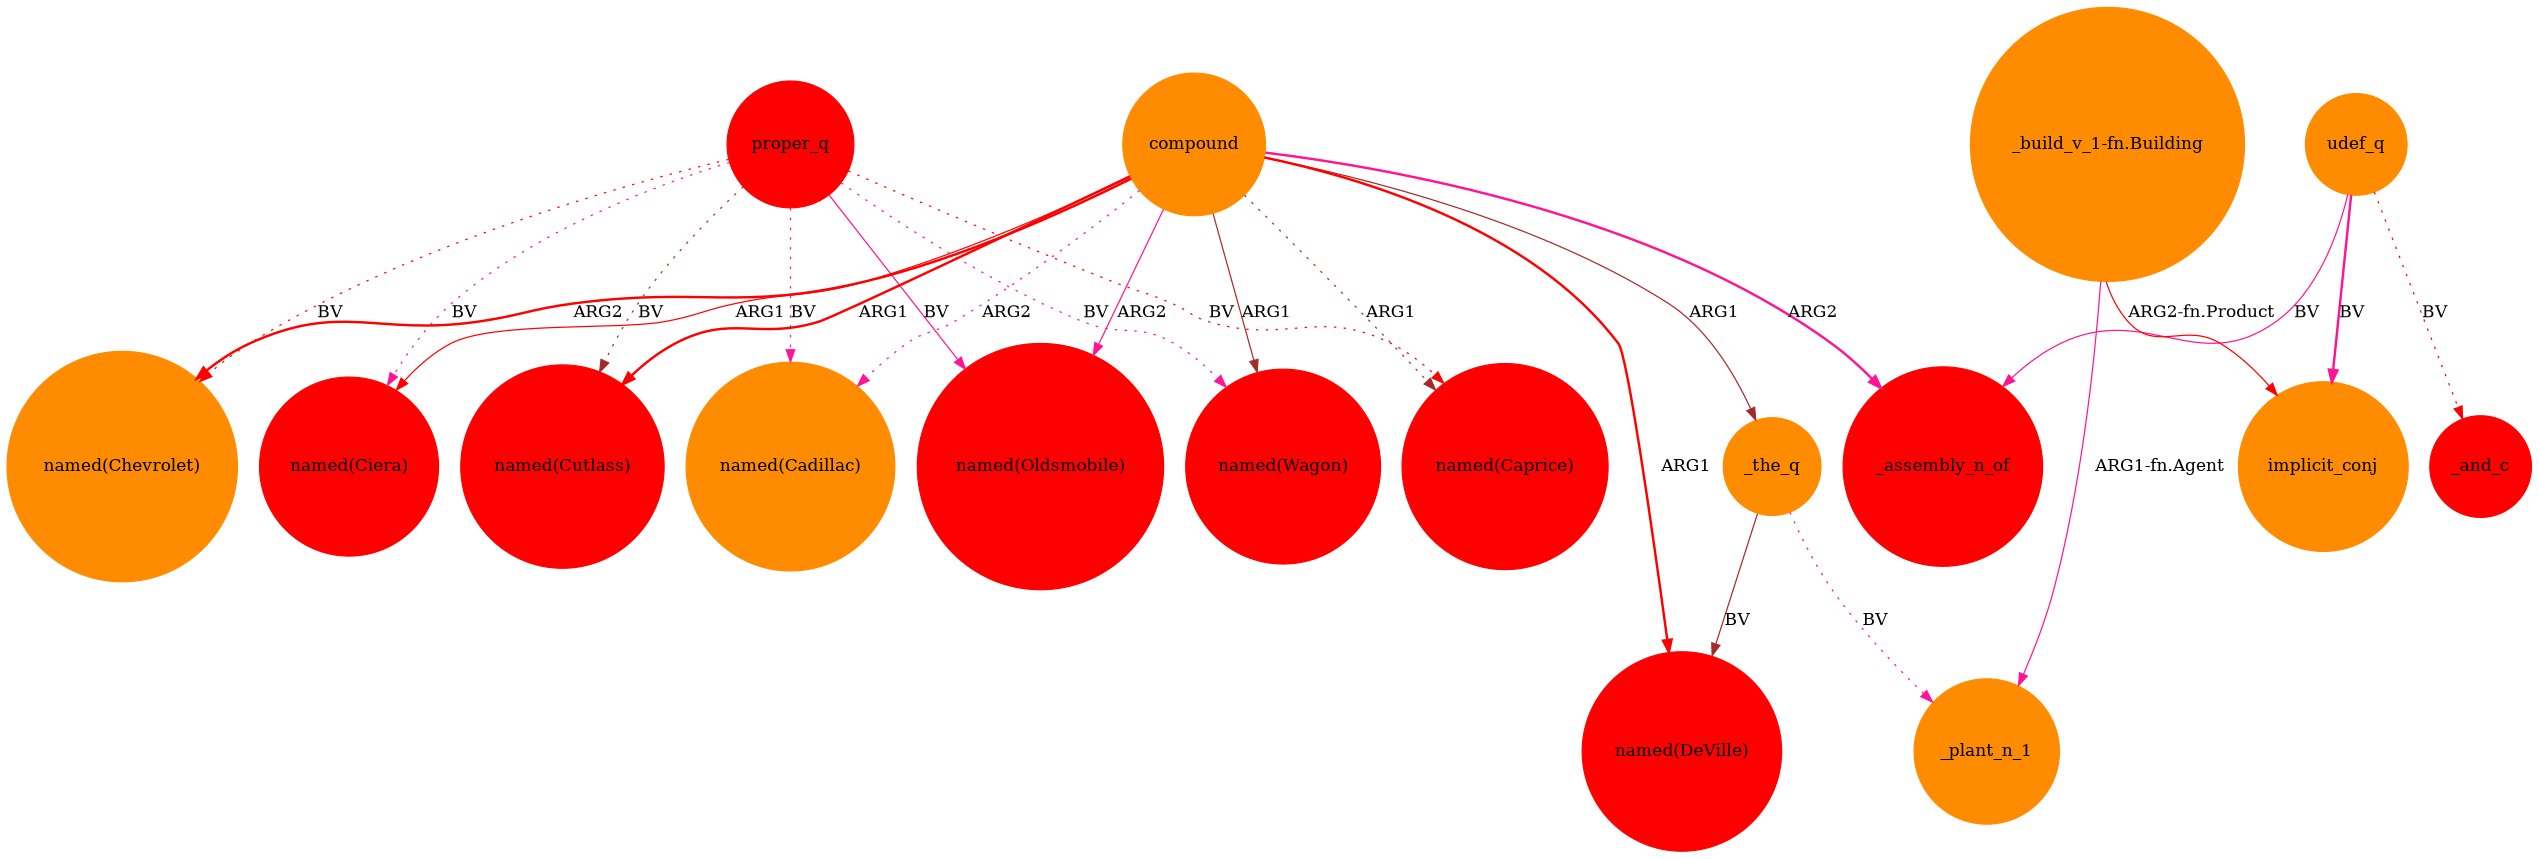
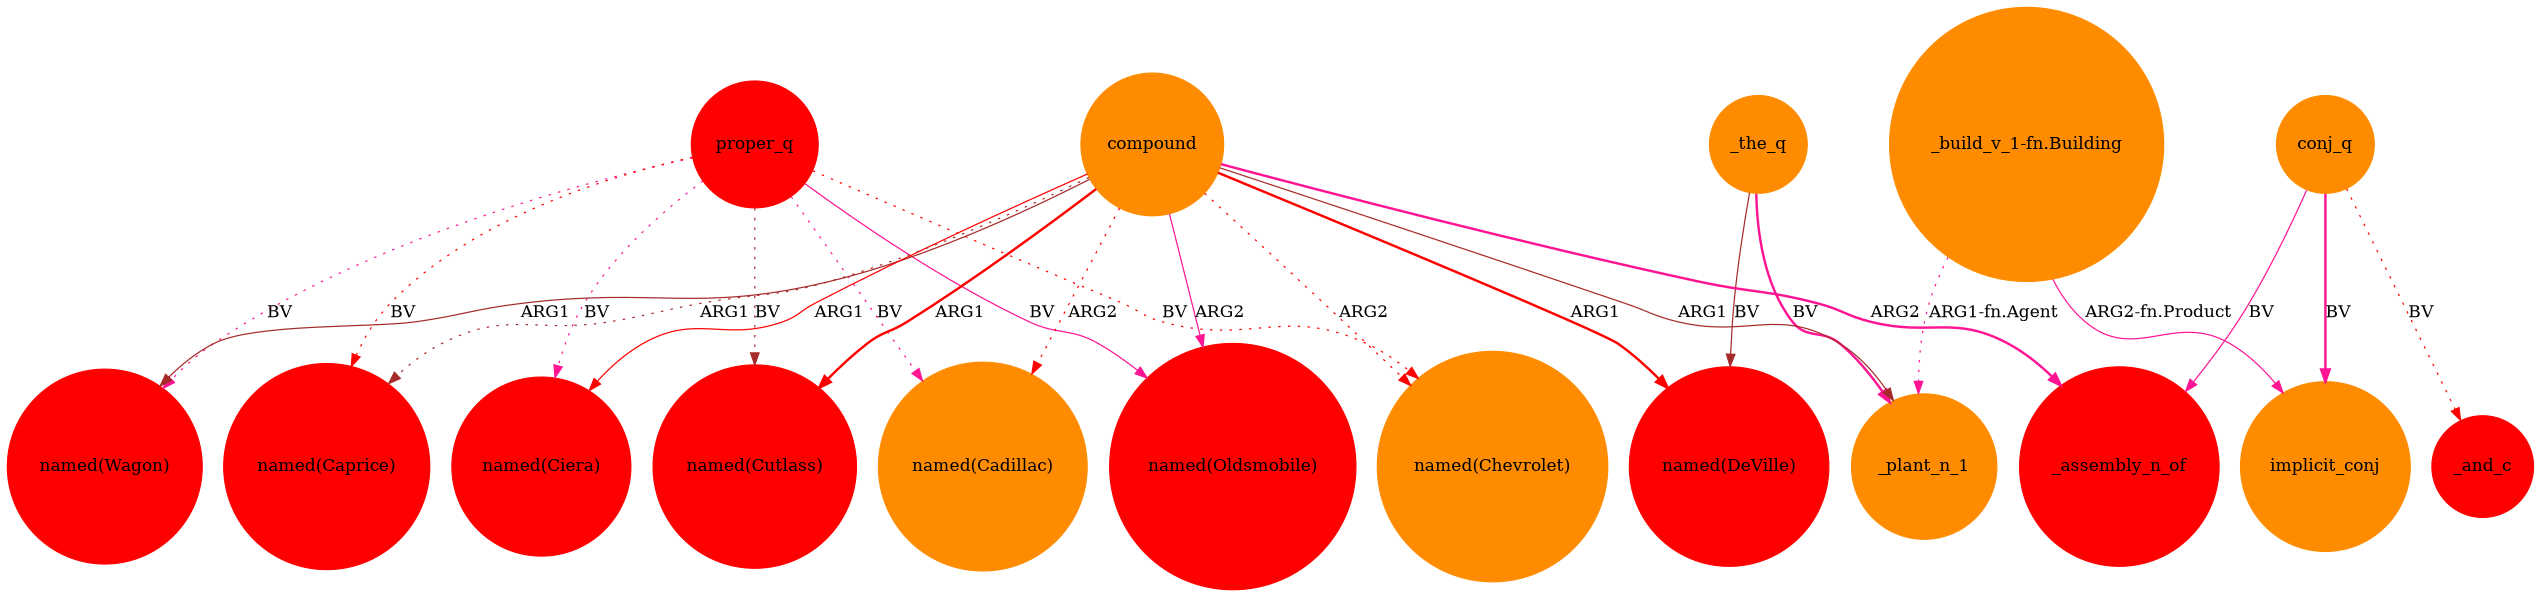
(2356, 144) -> (2325, 144)
(1536, 237) -> (1559, 281)
(999, 294) -> (1083, 278)
(673, 297) -> (1304, 285)
(2231, 351) -> (2160, 335)
(2077, 481) -> (1925, 317)
(1847, 610) -> (1788, 315)
